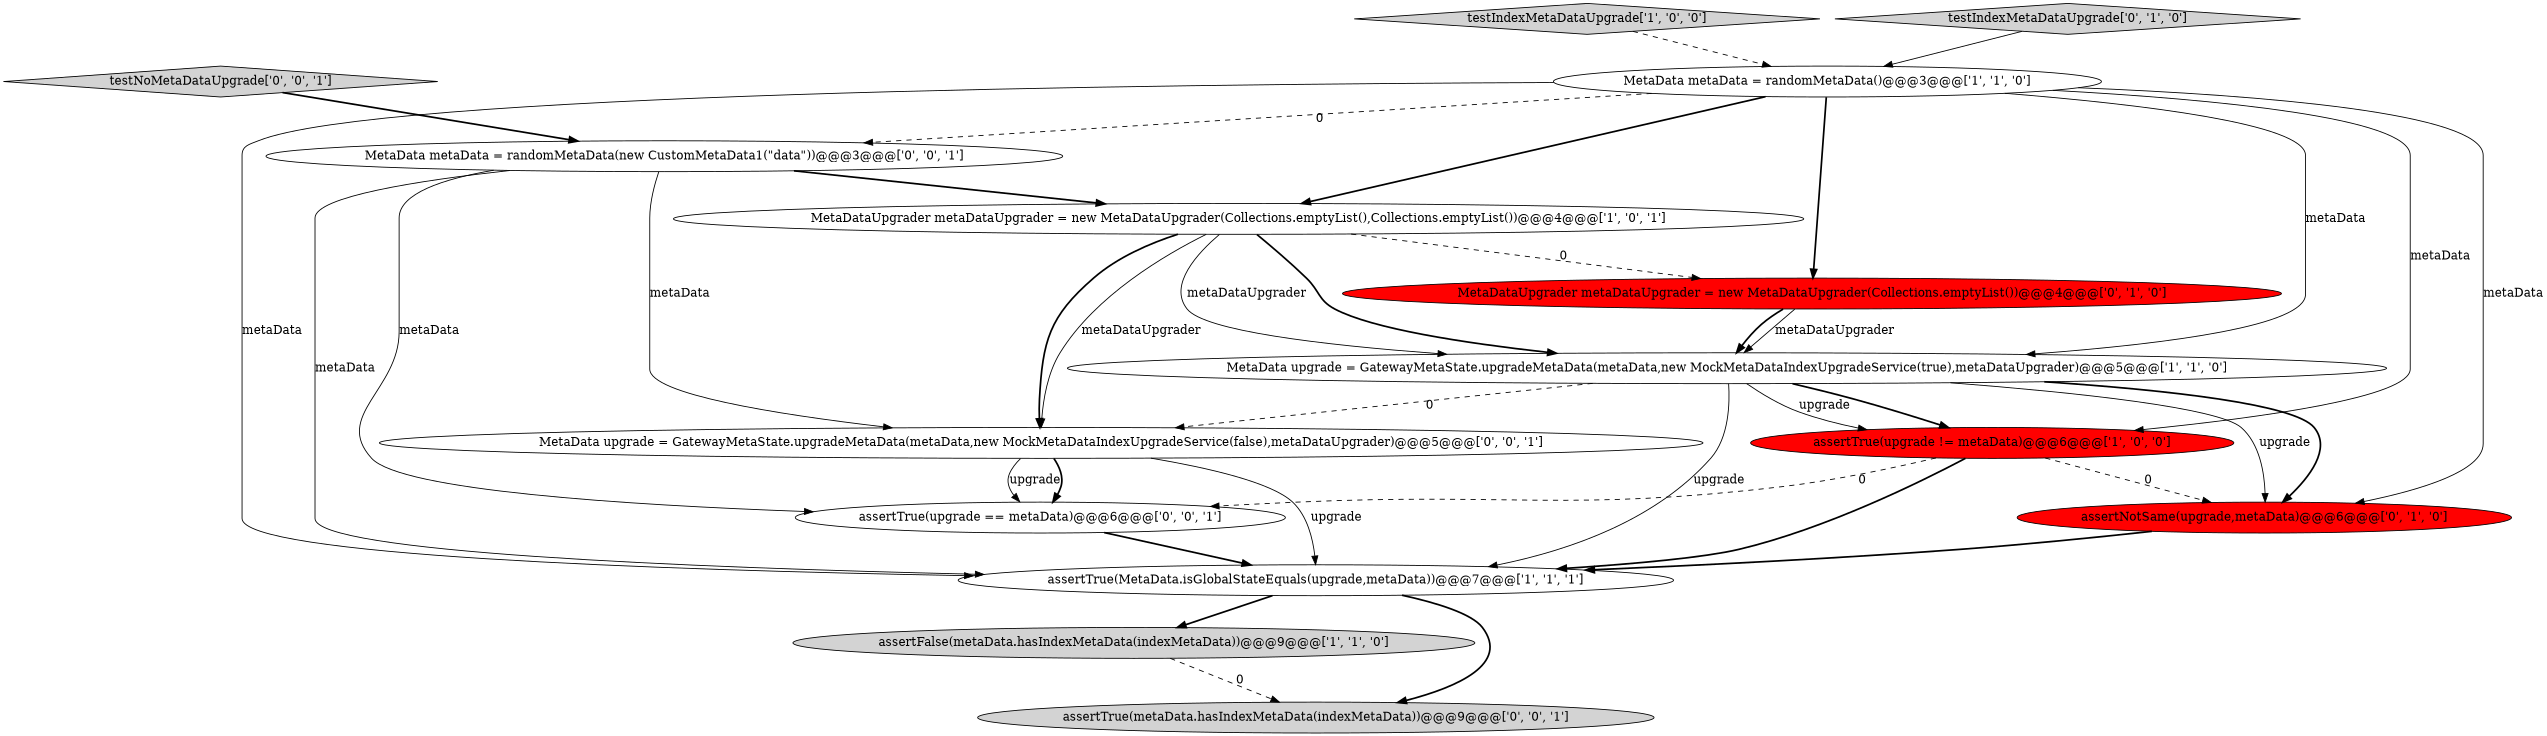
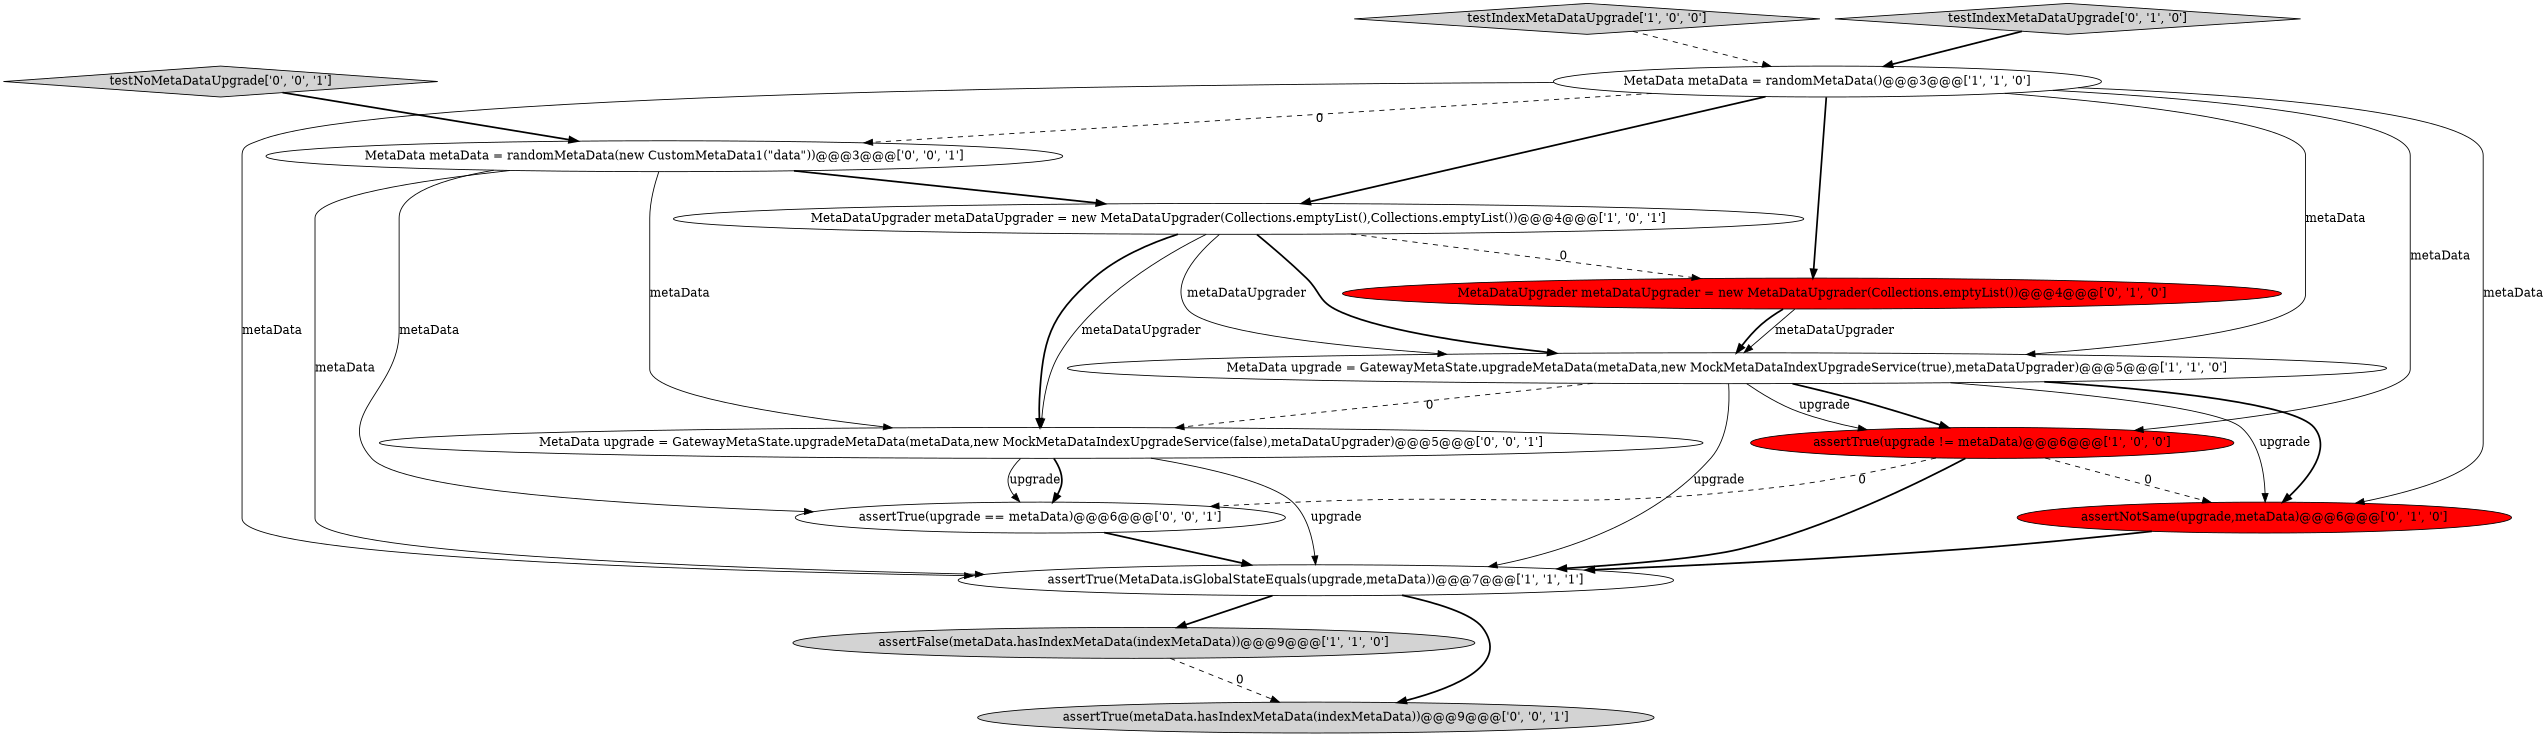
(1957, 48) -> (1957, 48)
